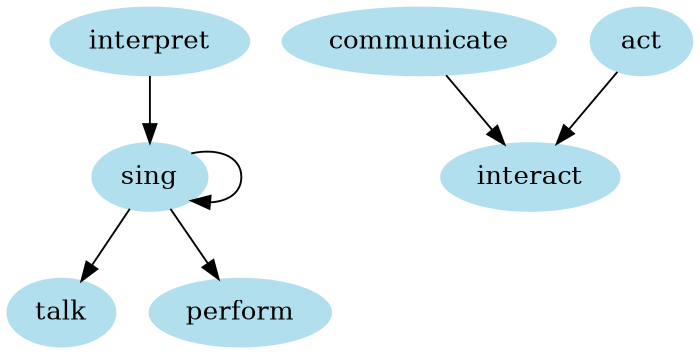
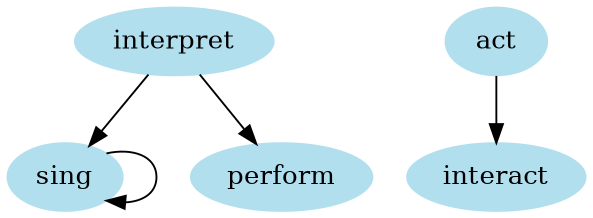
(419, 41) -> none
(189, 236) -> (222, 102)
(61, 313) -> none
